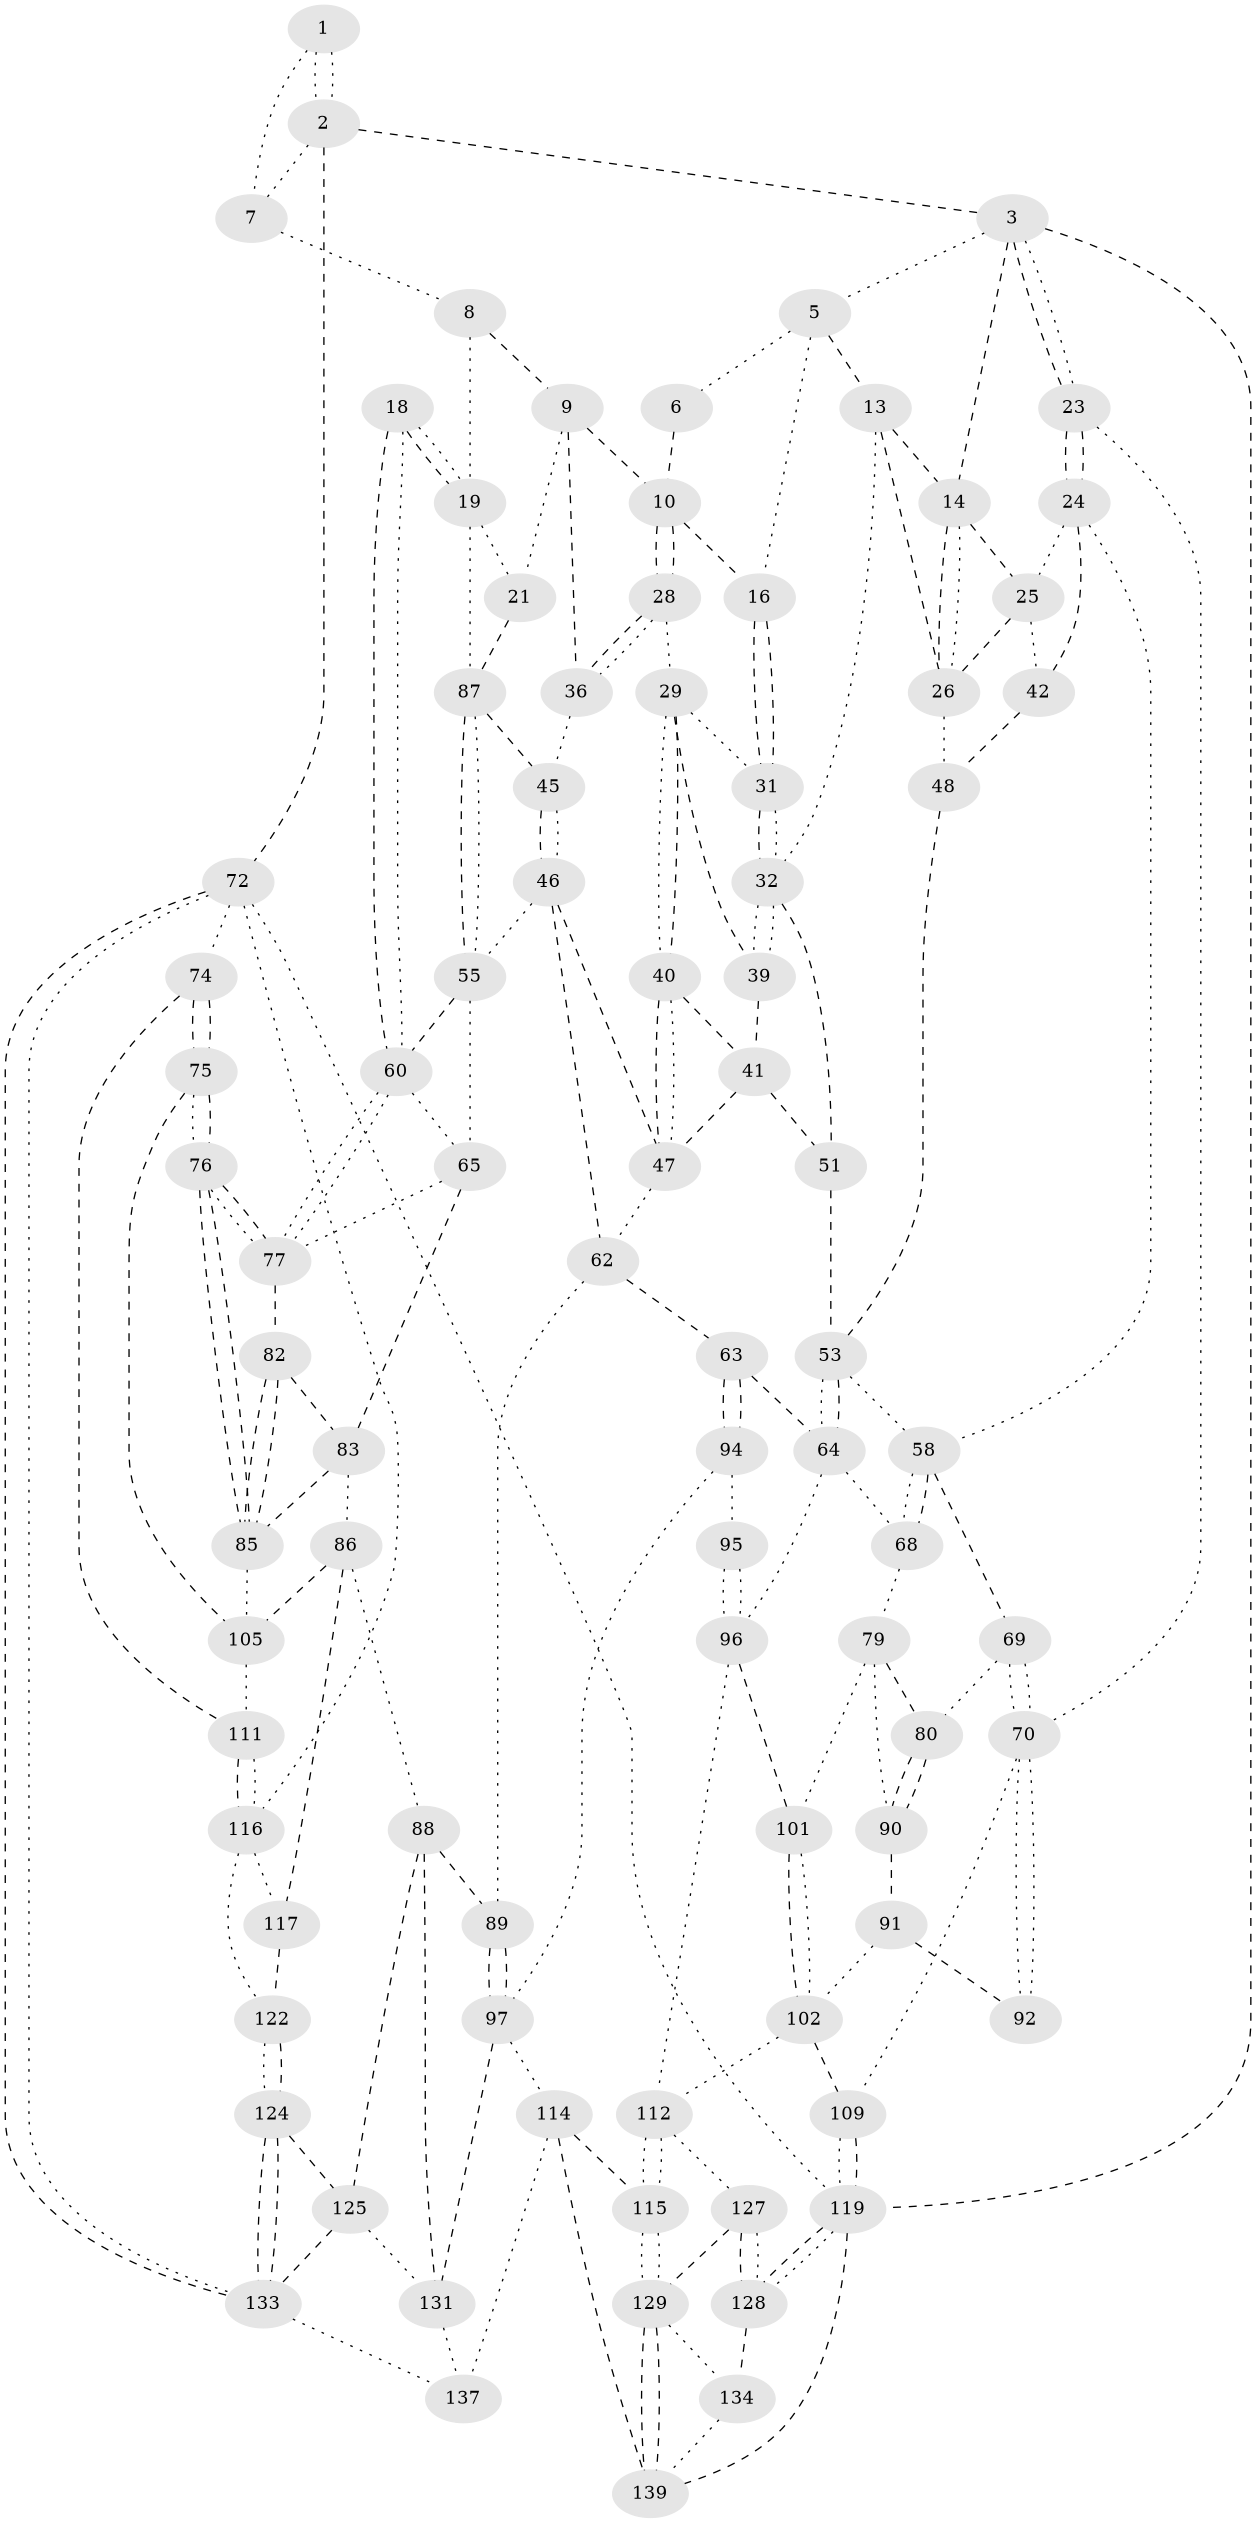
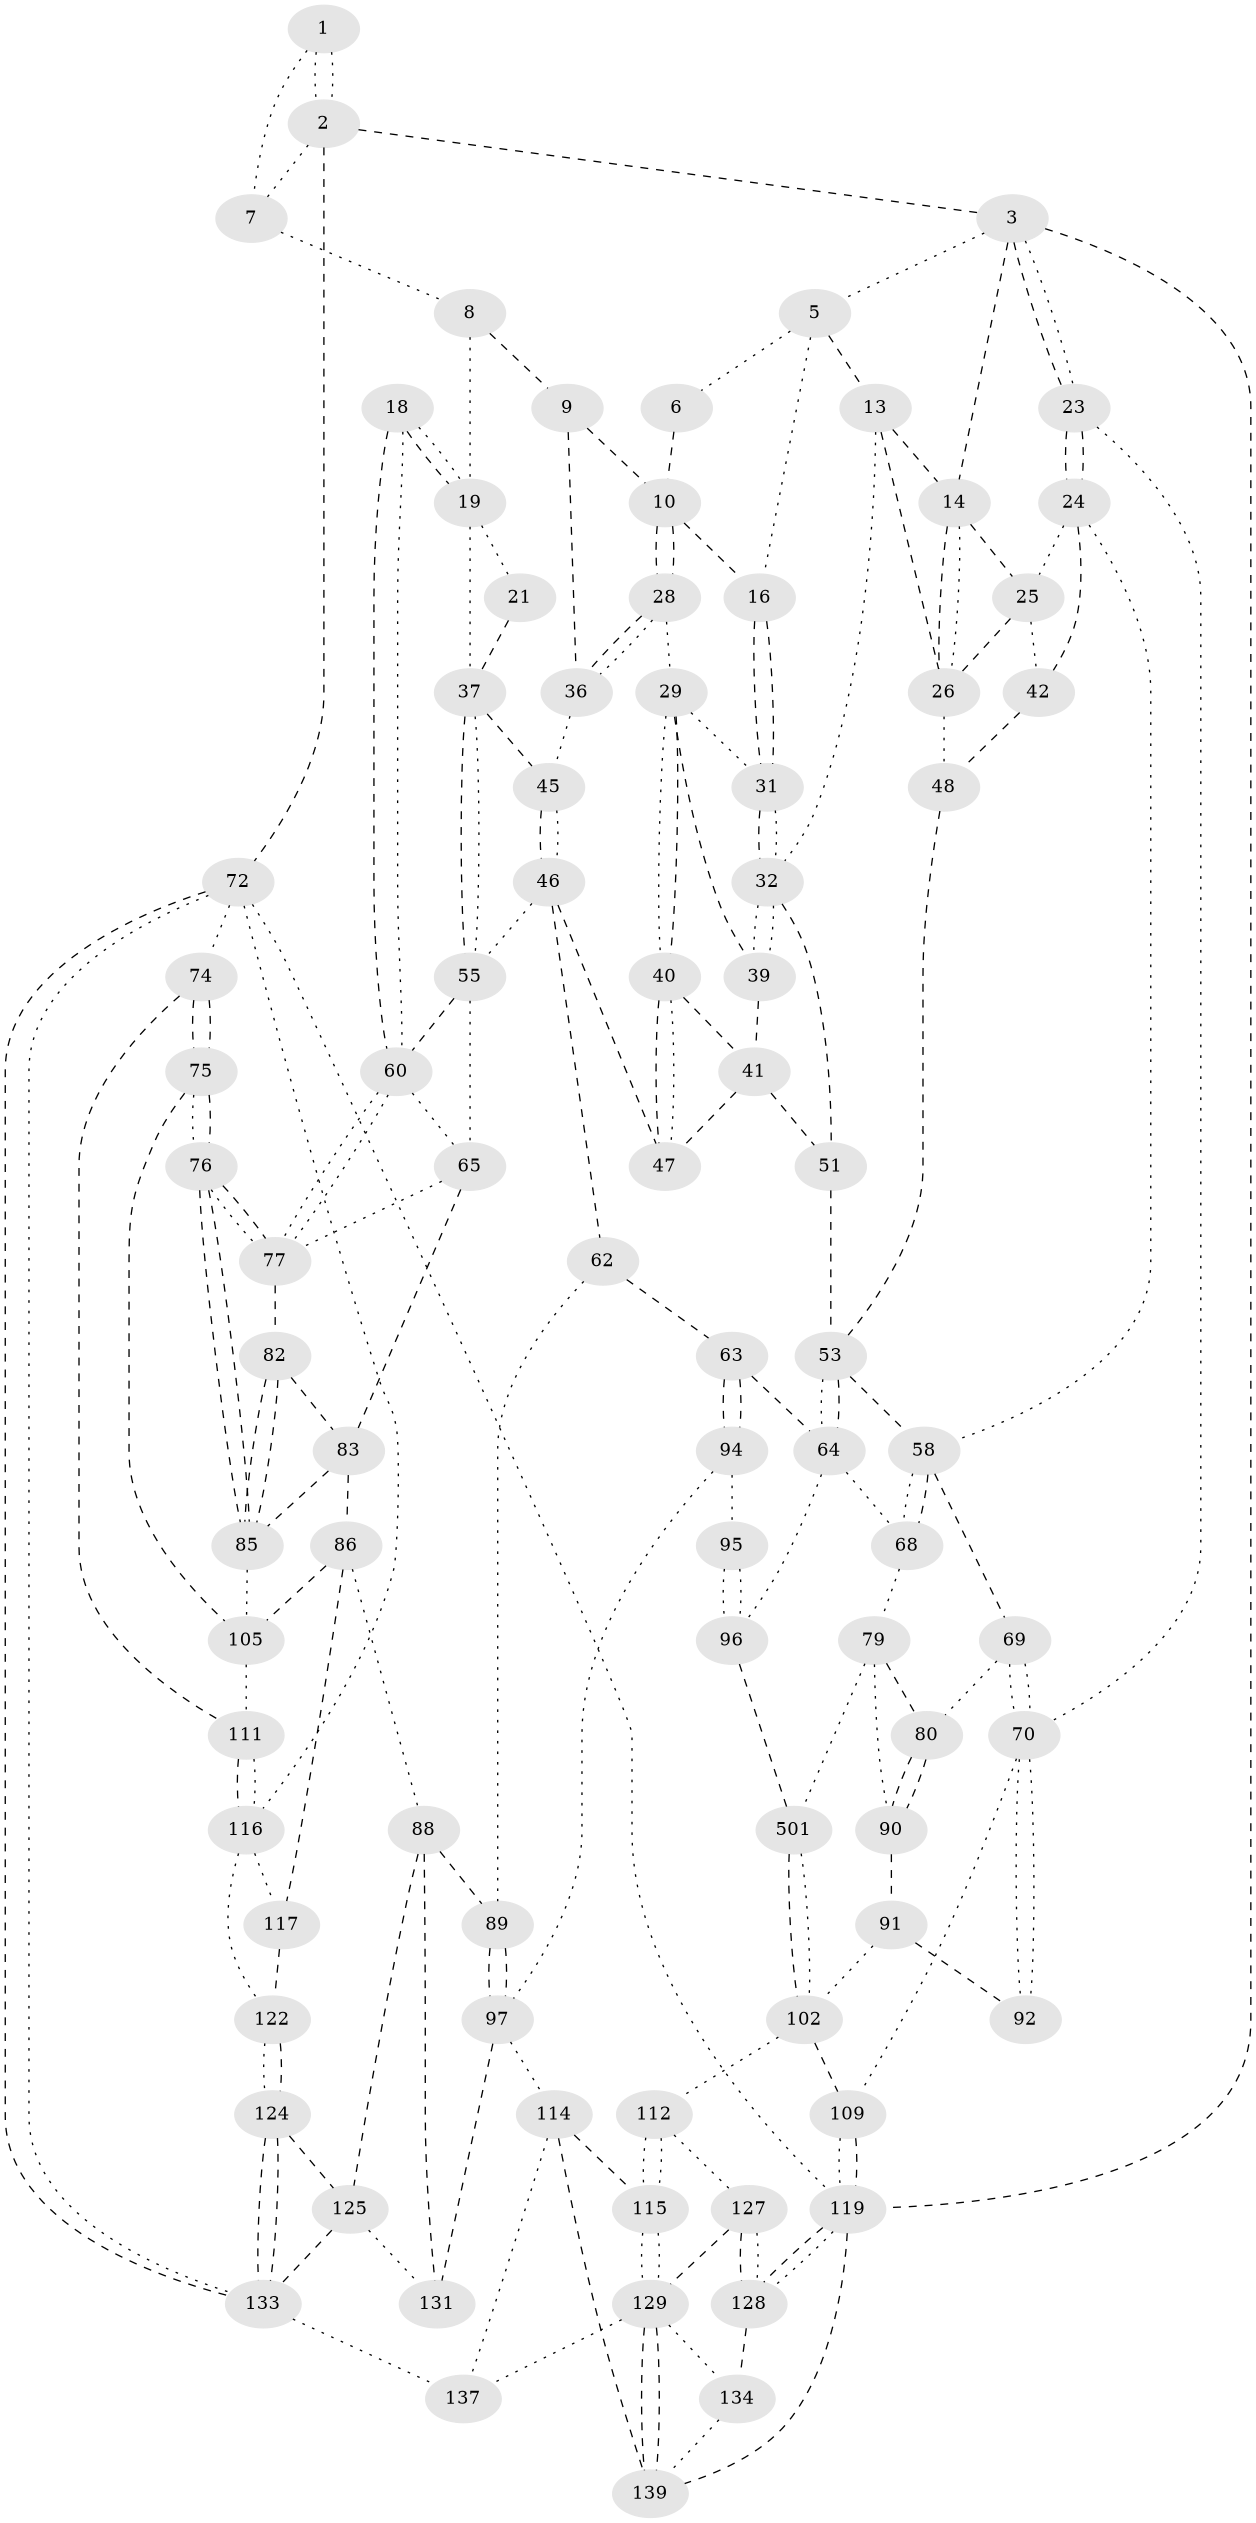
(544, 503) -> none
(470, 693) -> (470, 693)
(634, 1214) -> none
(878, 1404) -> (878, 1404)
(348, 1498) -> (348, 1498)
(794, 1830) -> (794, 1830)
(693, 1878) -> none
(450, 2352) -> (557, 2351)
